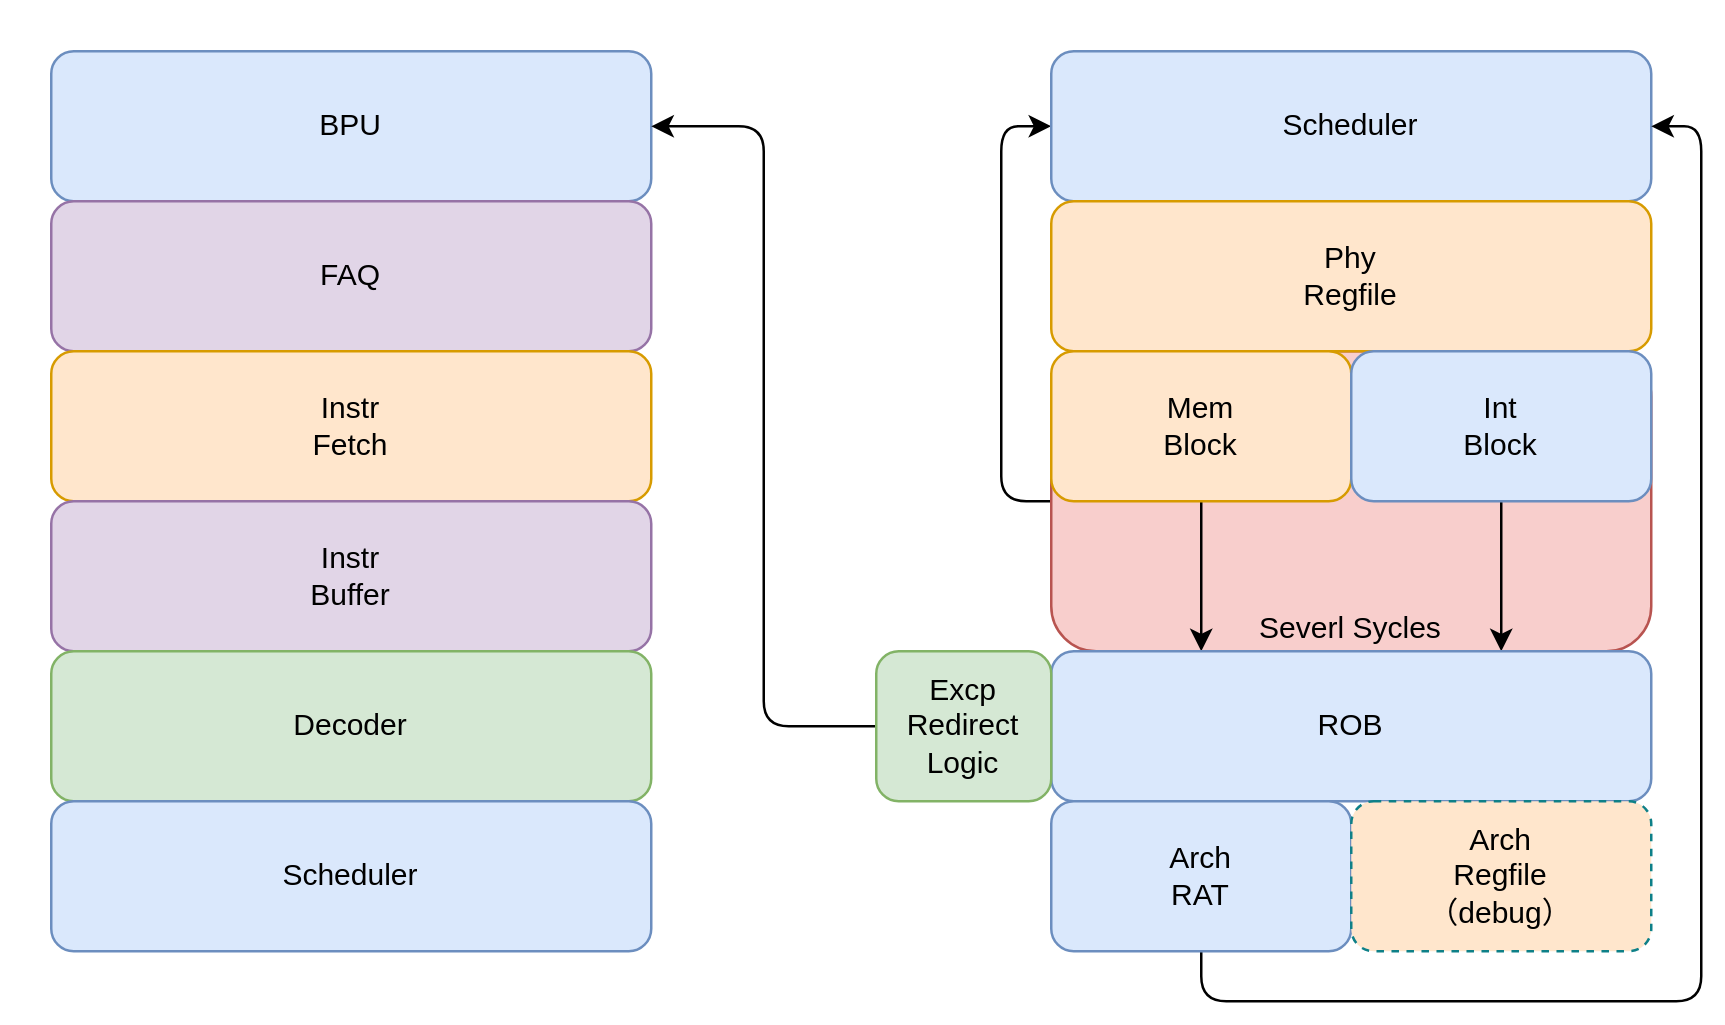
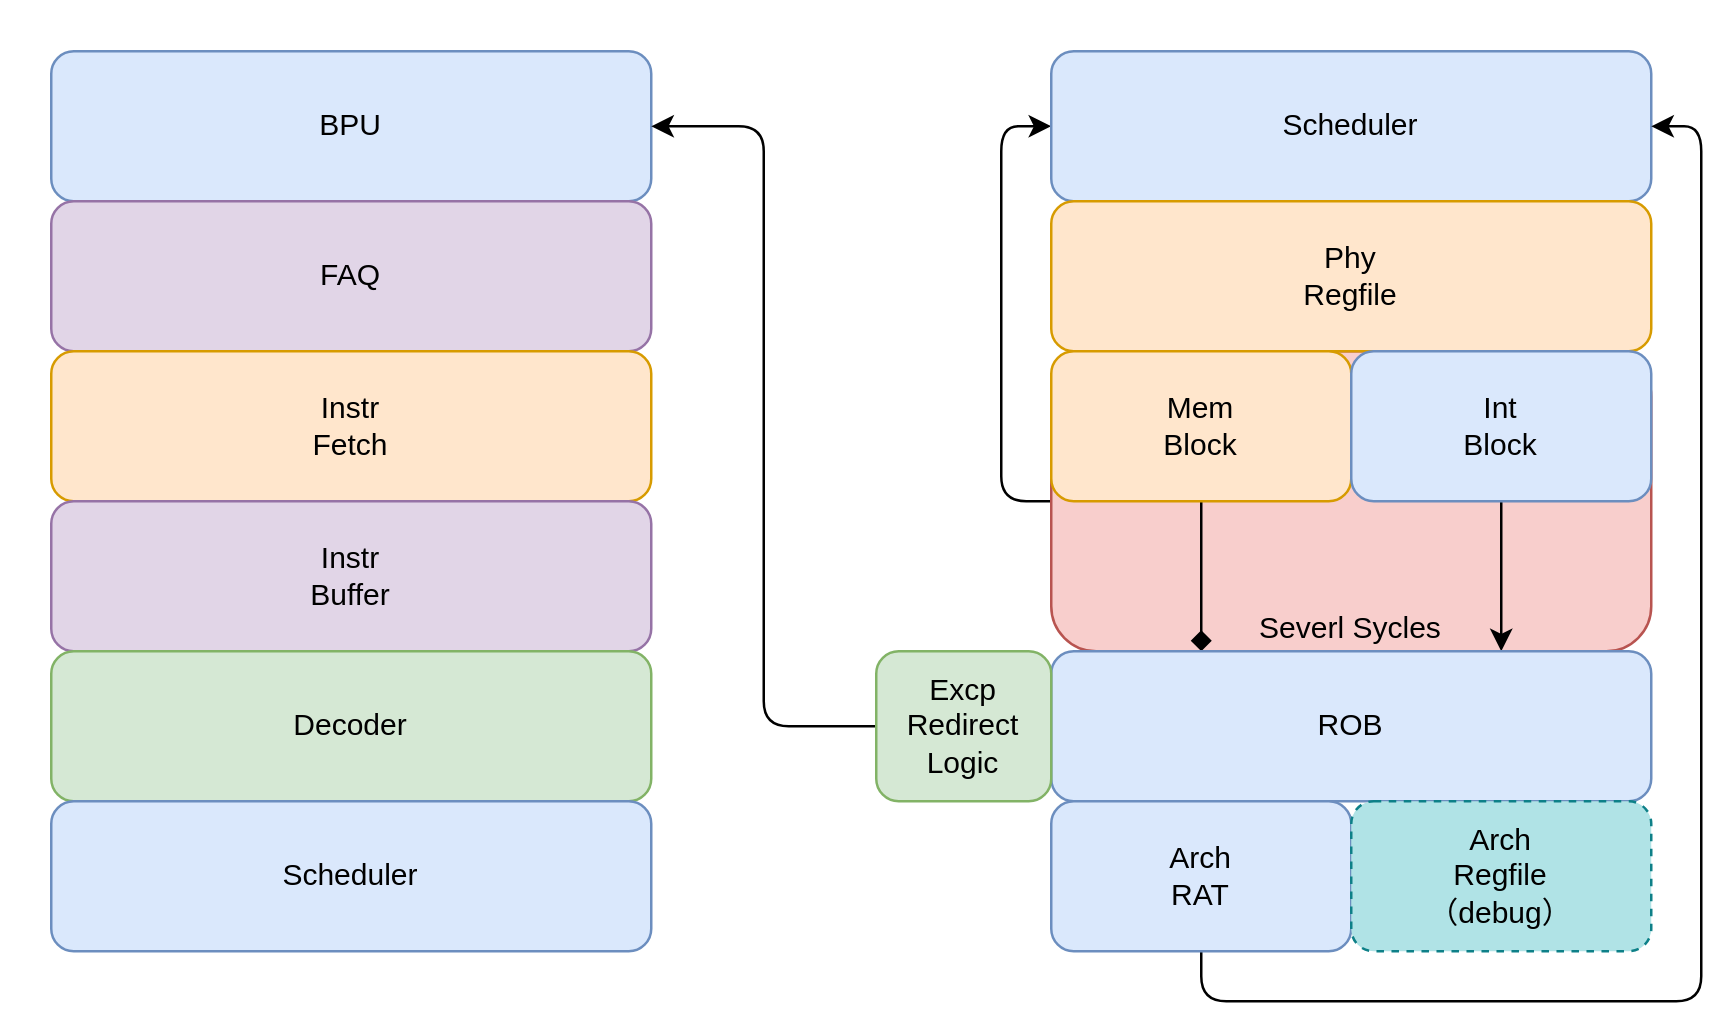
(1201, 632) -> (1201, 631)
(1501, 876) -> (1501, 876)
